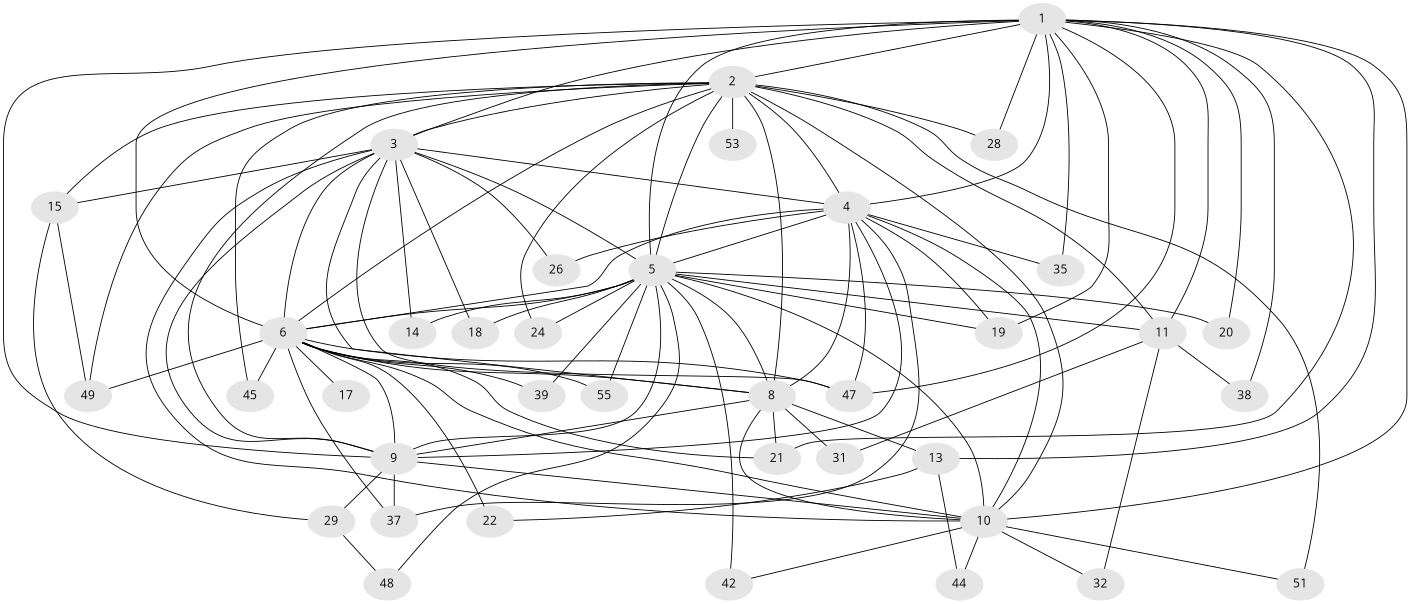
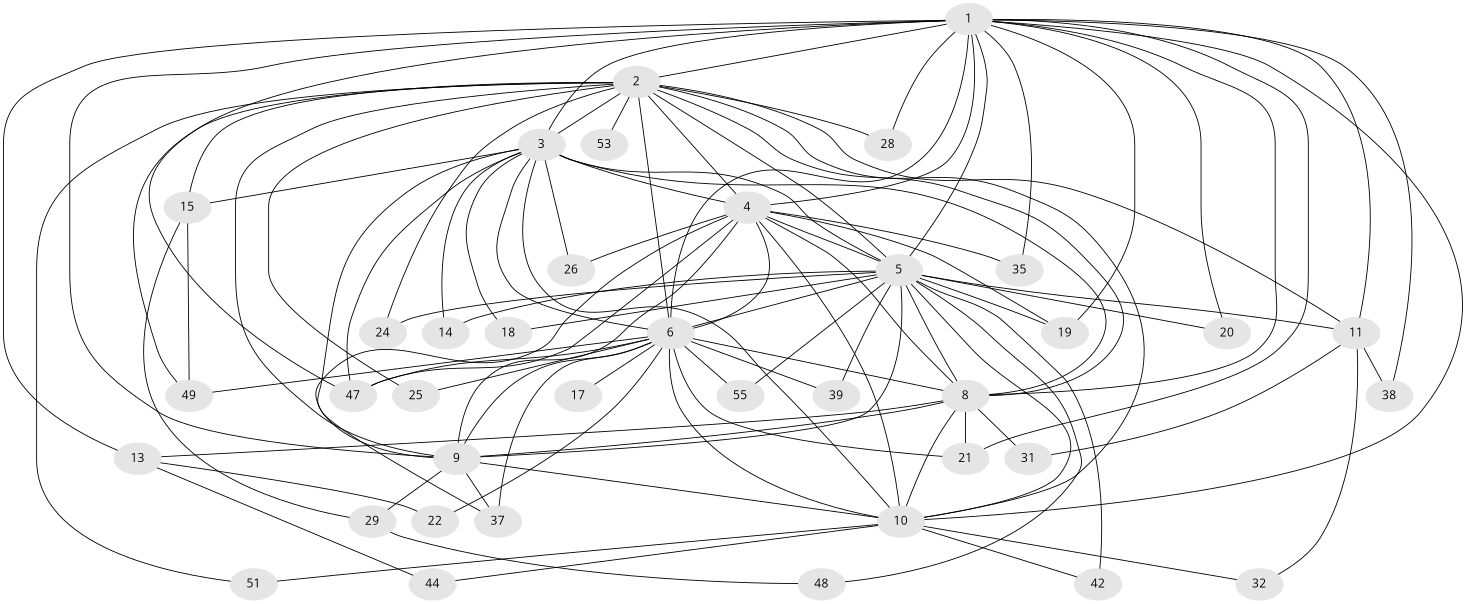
none -> (1275, 224)
(250, 396) -> (416, 396)
